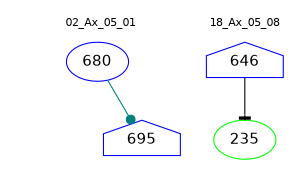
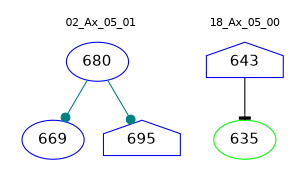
(245, 23) -> (245, 23)
(245, 62) -> (245, 62)
none -> (53, 140)
(245, 140) -> (245, 140)
